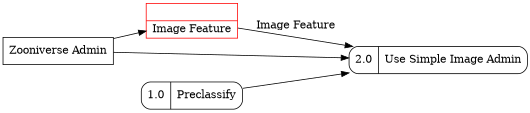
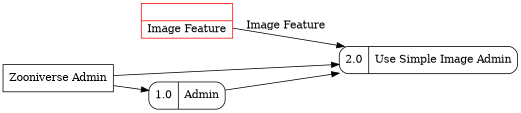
(126, 36) -> (127, 88)
(207, 95) -> (202, 95)
